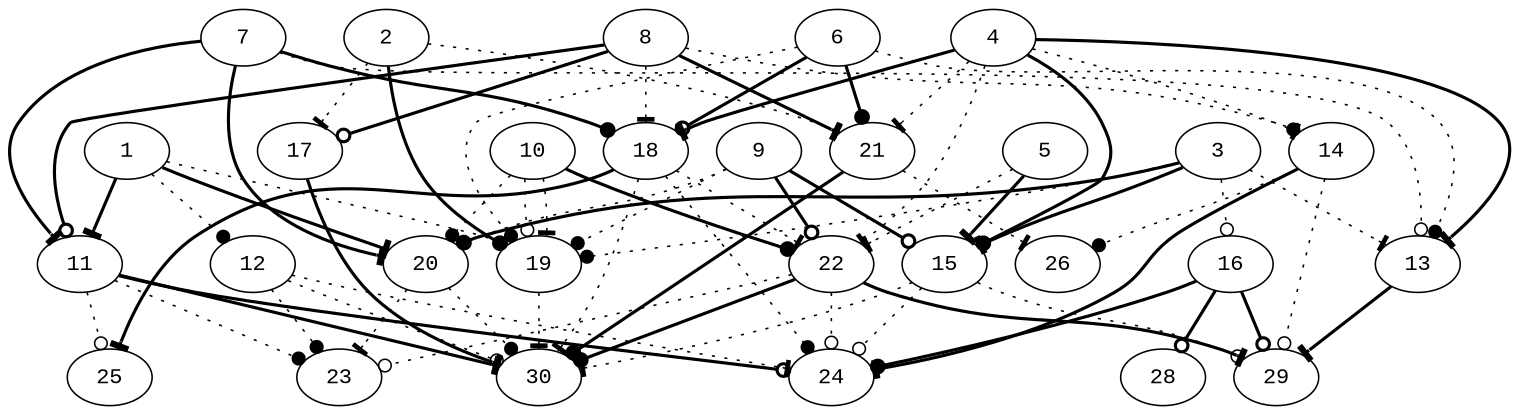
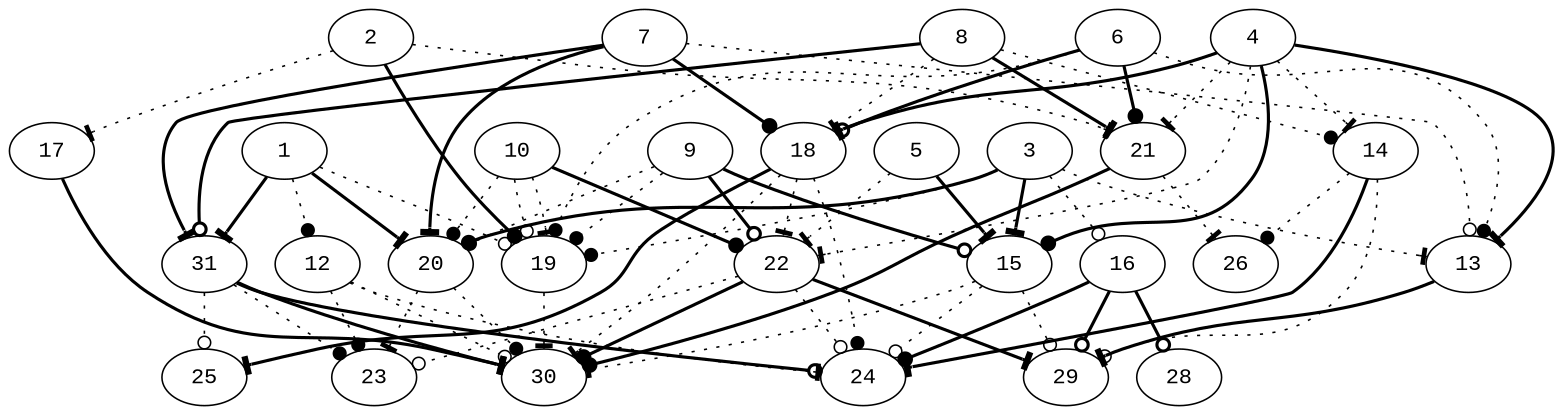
(498, 86) -> none
(80, 264) -> (204, 264)
